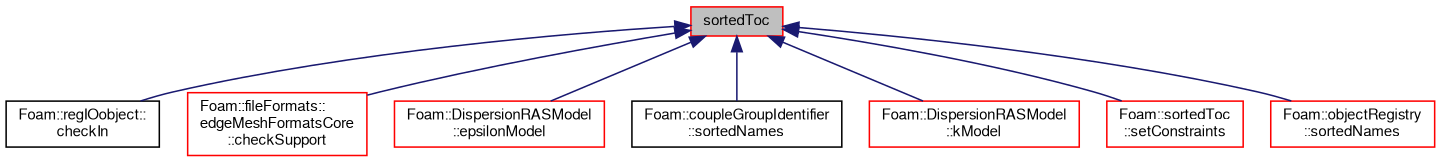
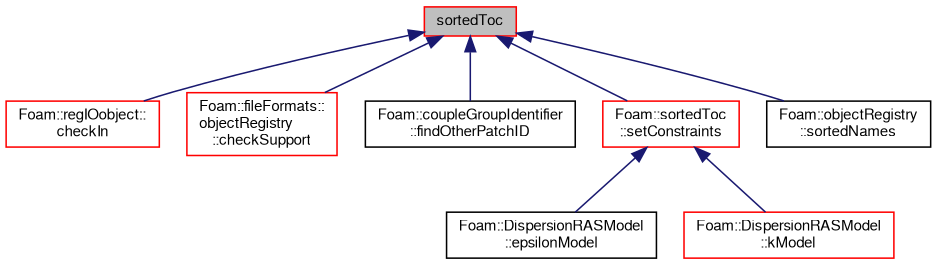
(621, 72) -> (605, 185)
(853, 72) -> (736, 185)
(83, 124) -> (83, 124)
(277, 124) -> (262, 124)
(499, 124) -> (552, 235)
(737, 124) -> (470, 124)
(1353, 124) -> (849, 124)
